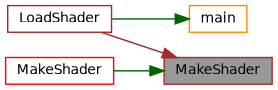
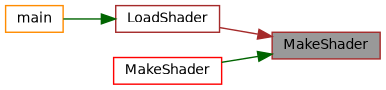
(143, 19) -> (82, 19)
